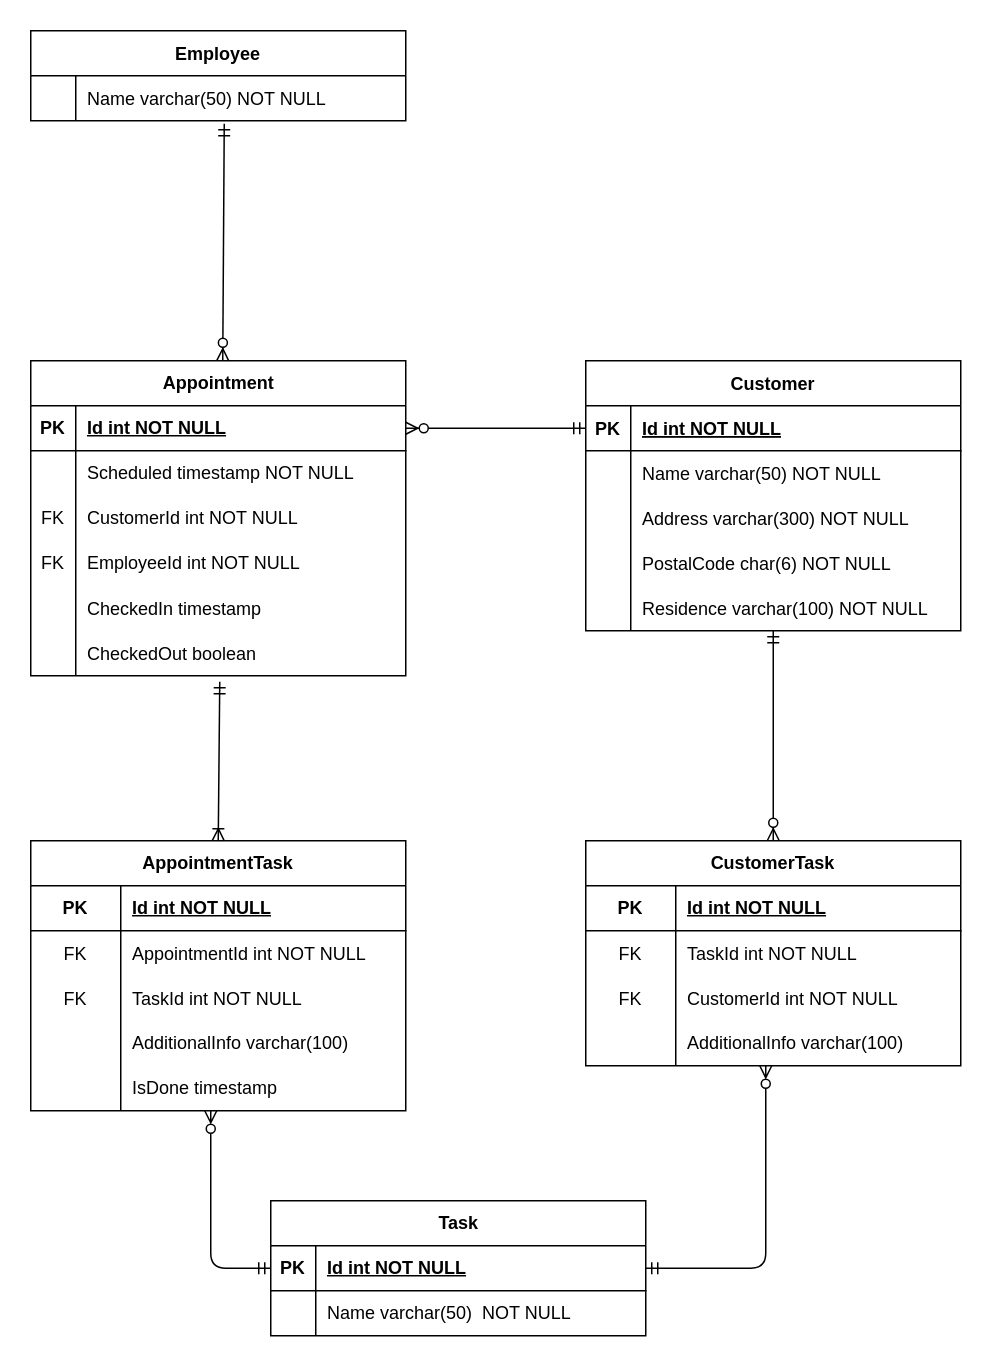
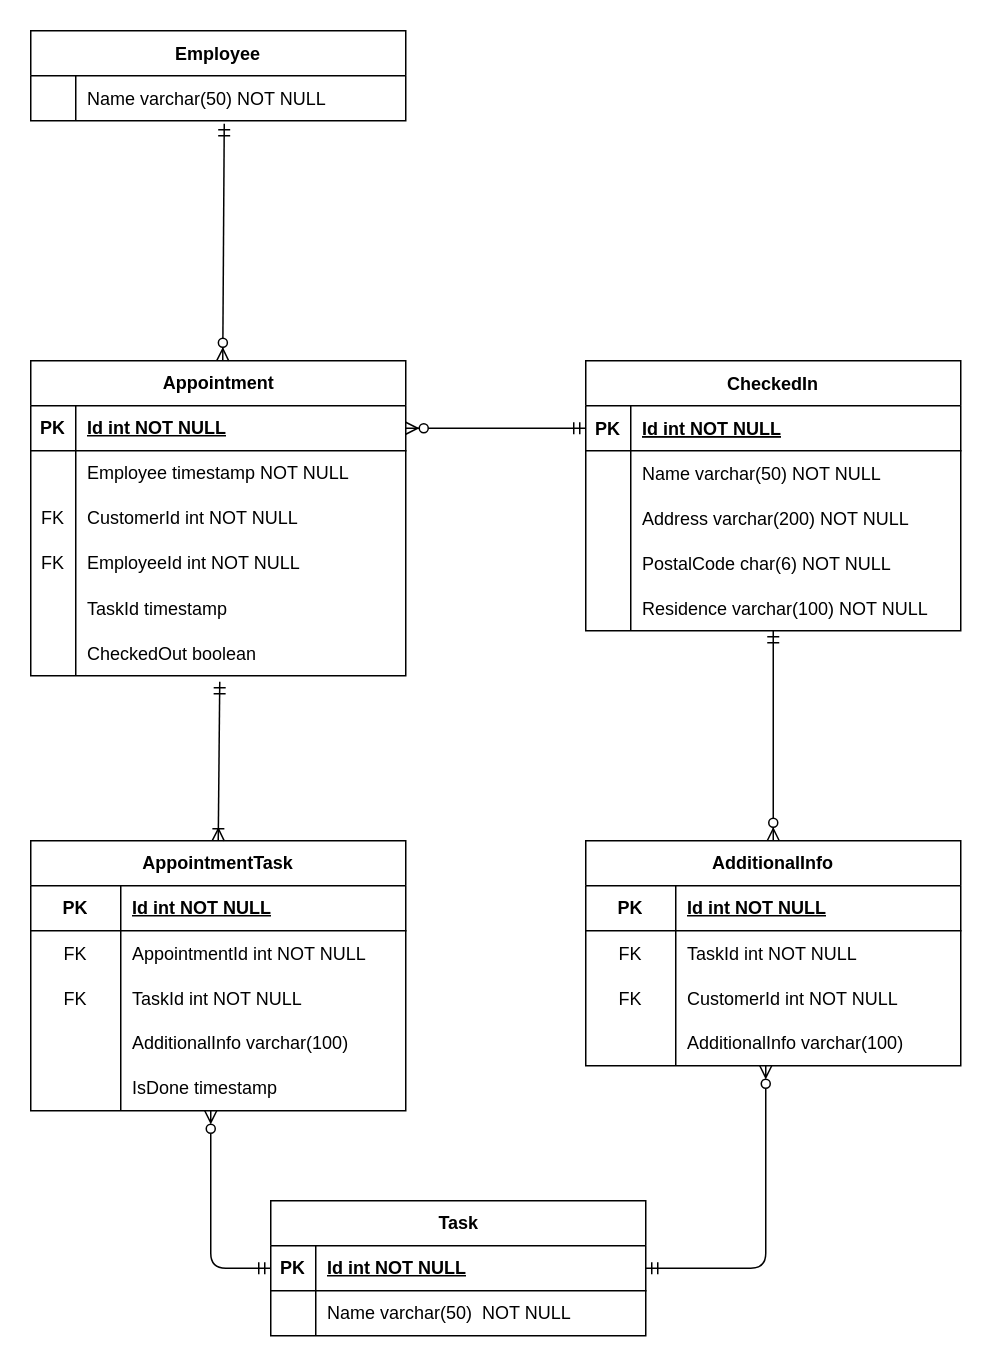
(773, 384) -> (773, 384)
(217, 473) -> (212, 473)
(783, 519) -> (783, 519)
(178, 609) -> (163, 609)
(773, 863) -> (773, 863)
